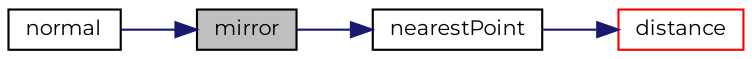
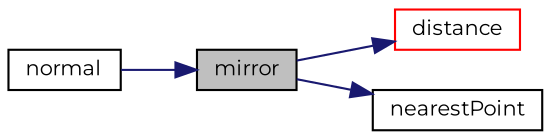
(570, 30) -> (335, 53)
